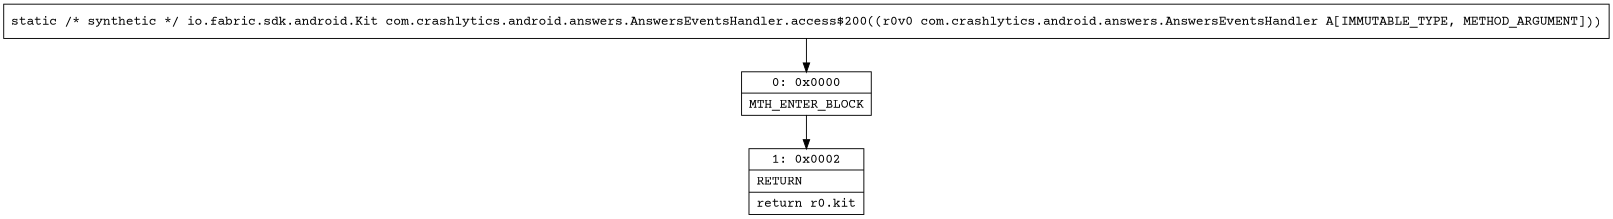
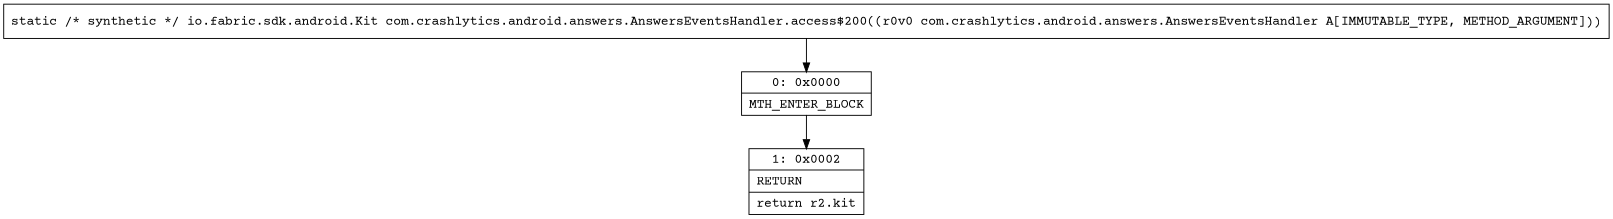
(806, 203) -> (806, 203)
